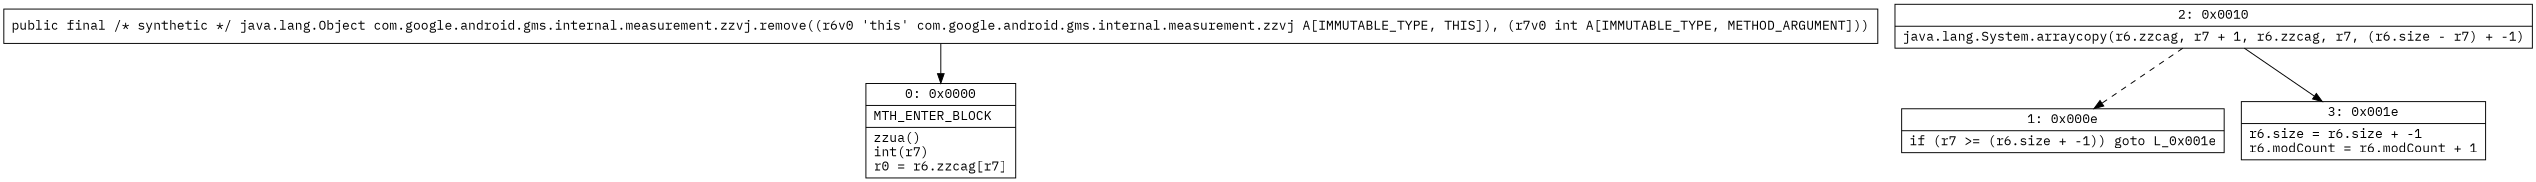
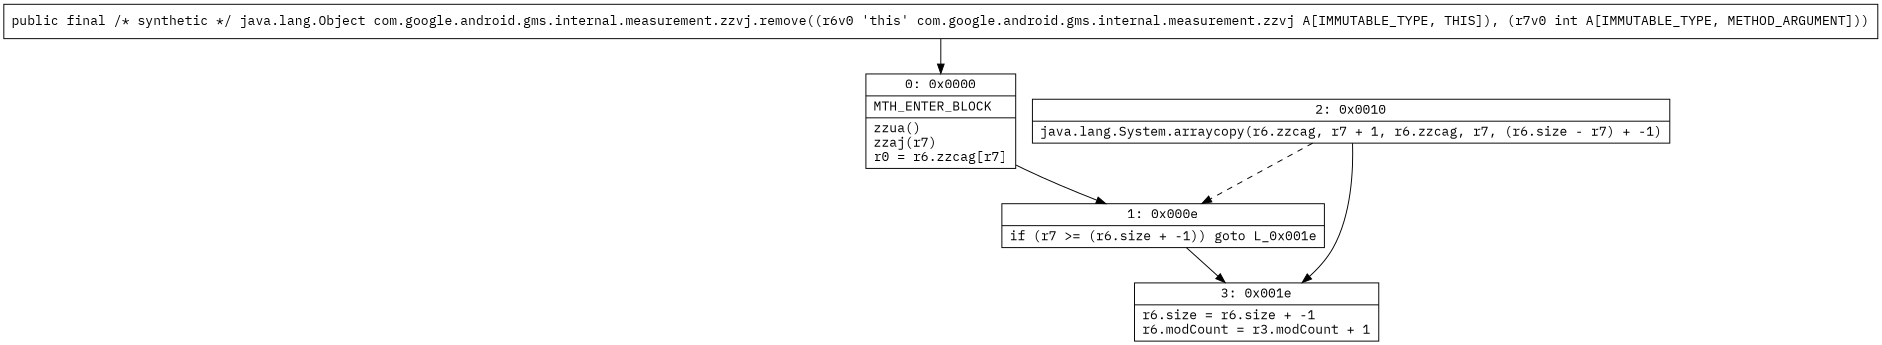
(2363, 148) -> (1257, 330)
(901, 152) -> (906, 143)
none -> (1056, 183)
none -> (1202, 262)
